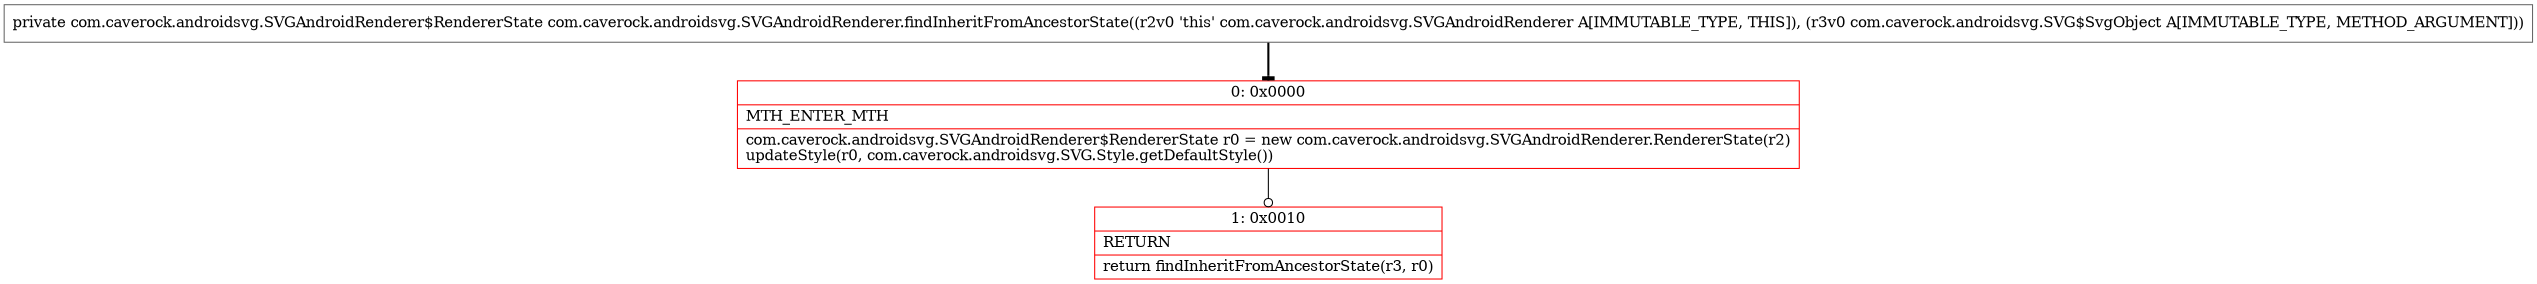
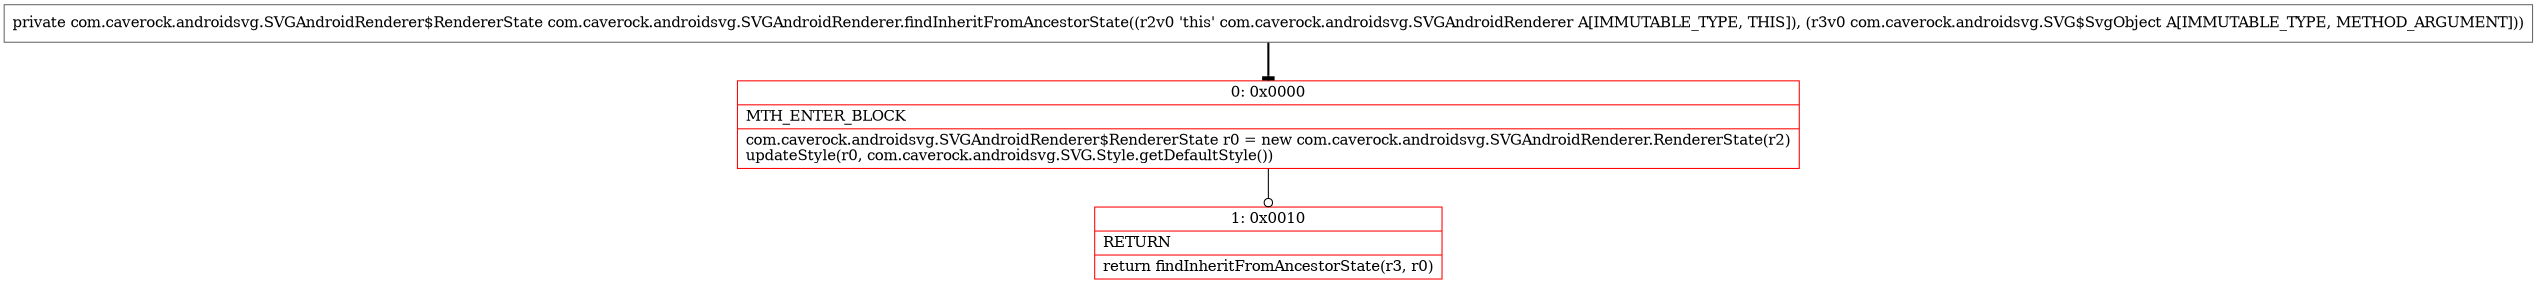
(817, 116) -> (826, 116)
